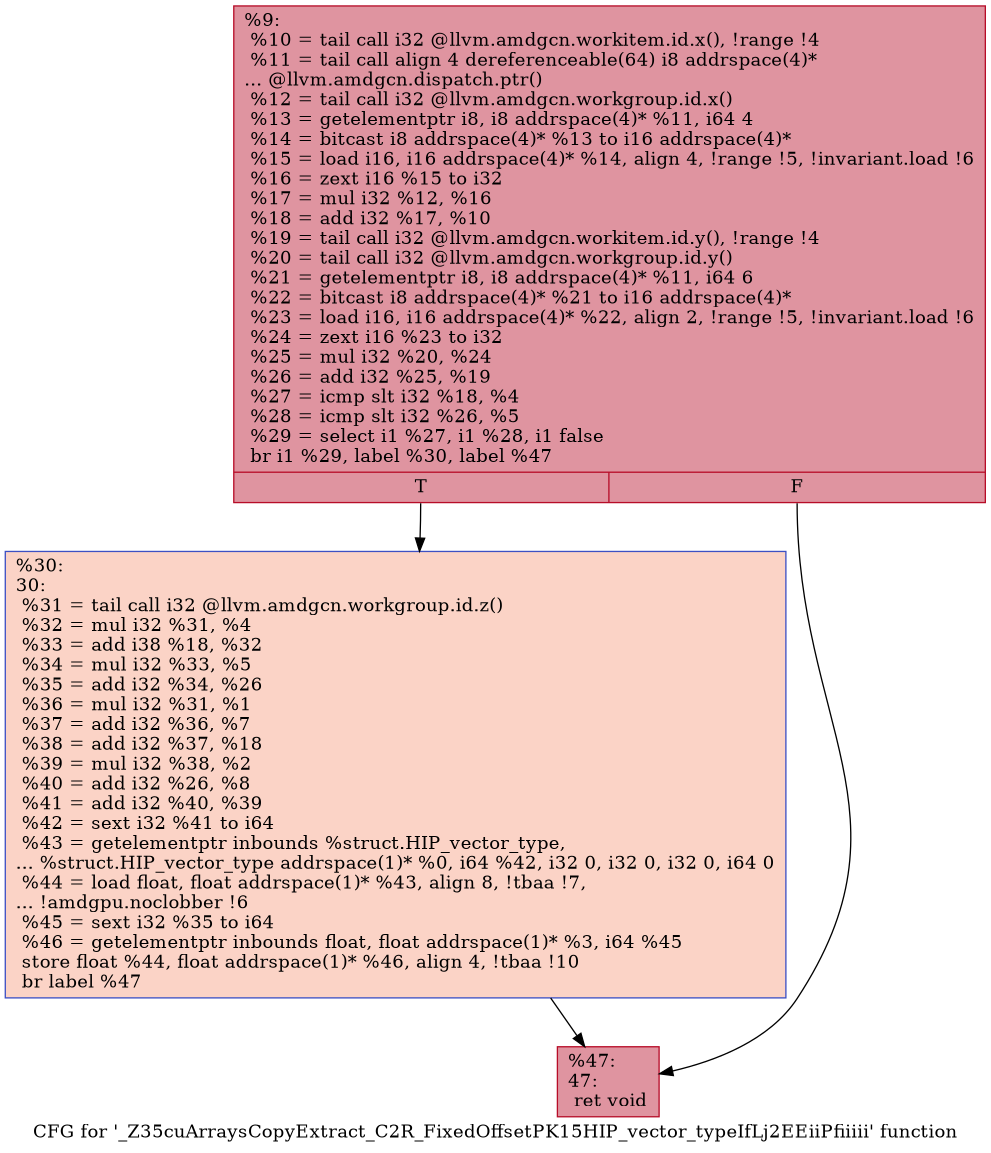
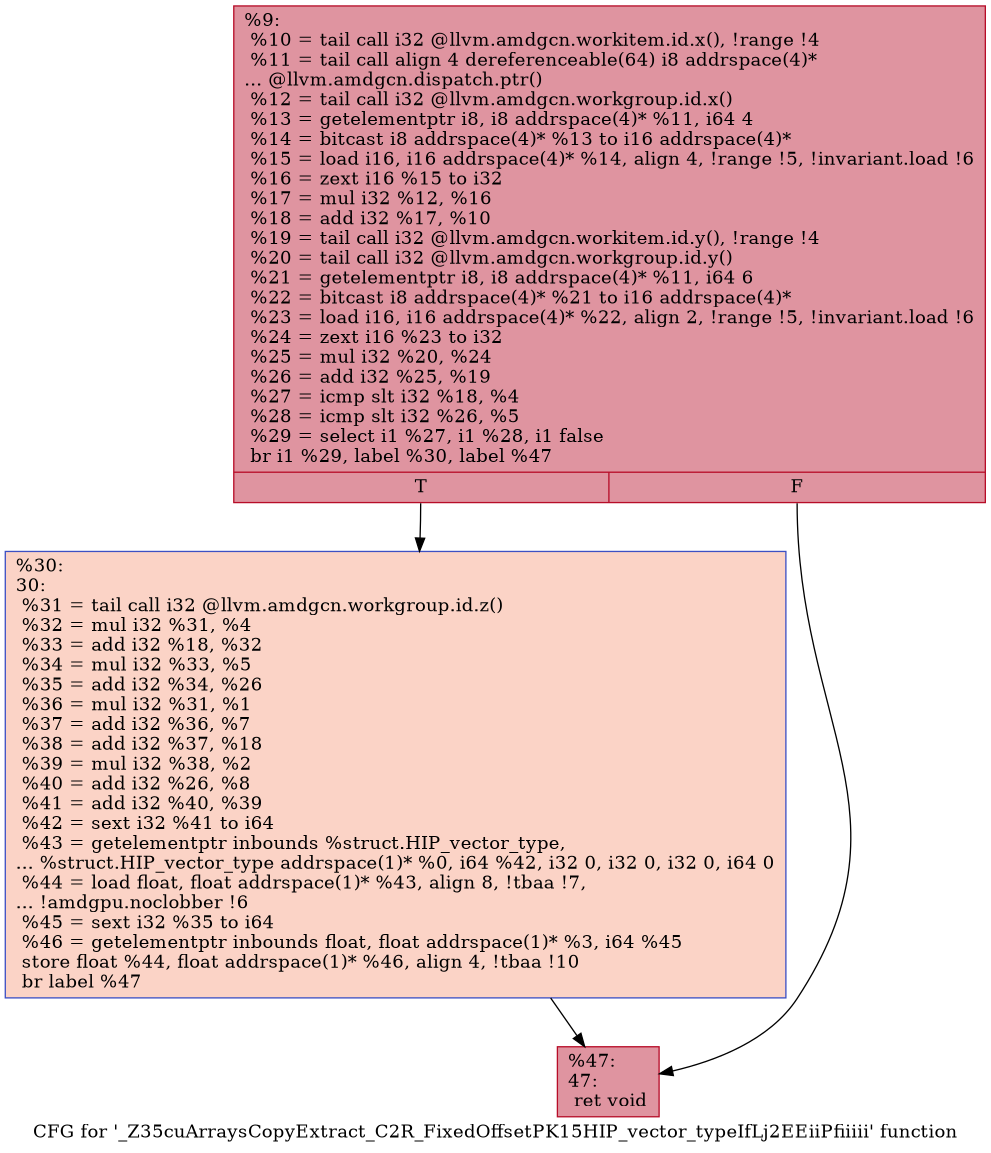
(139, 645) -> (139, 645)
